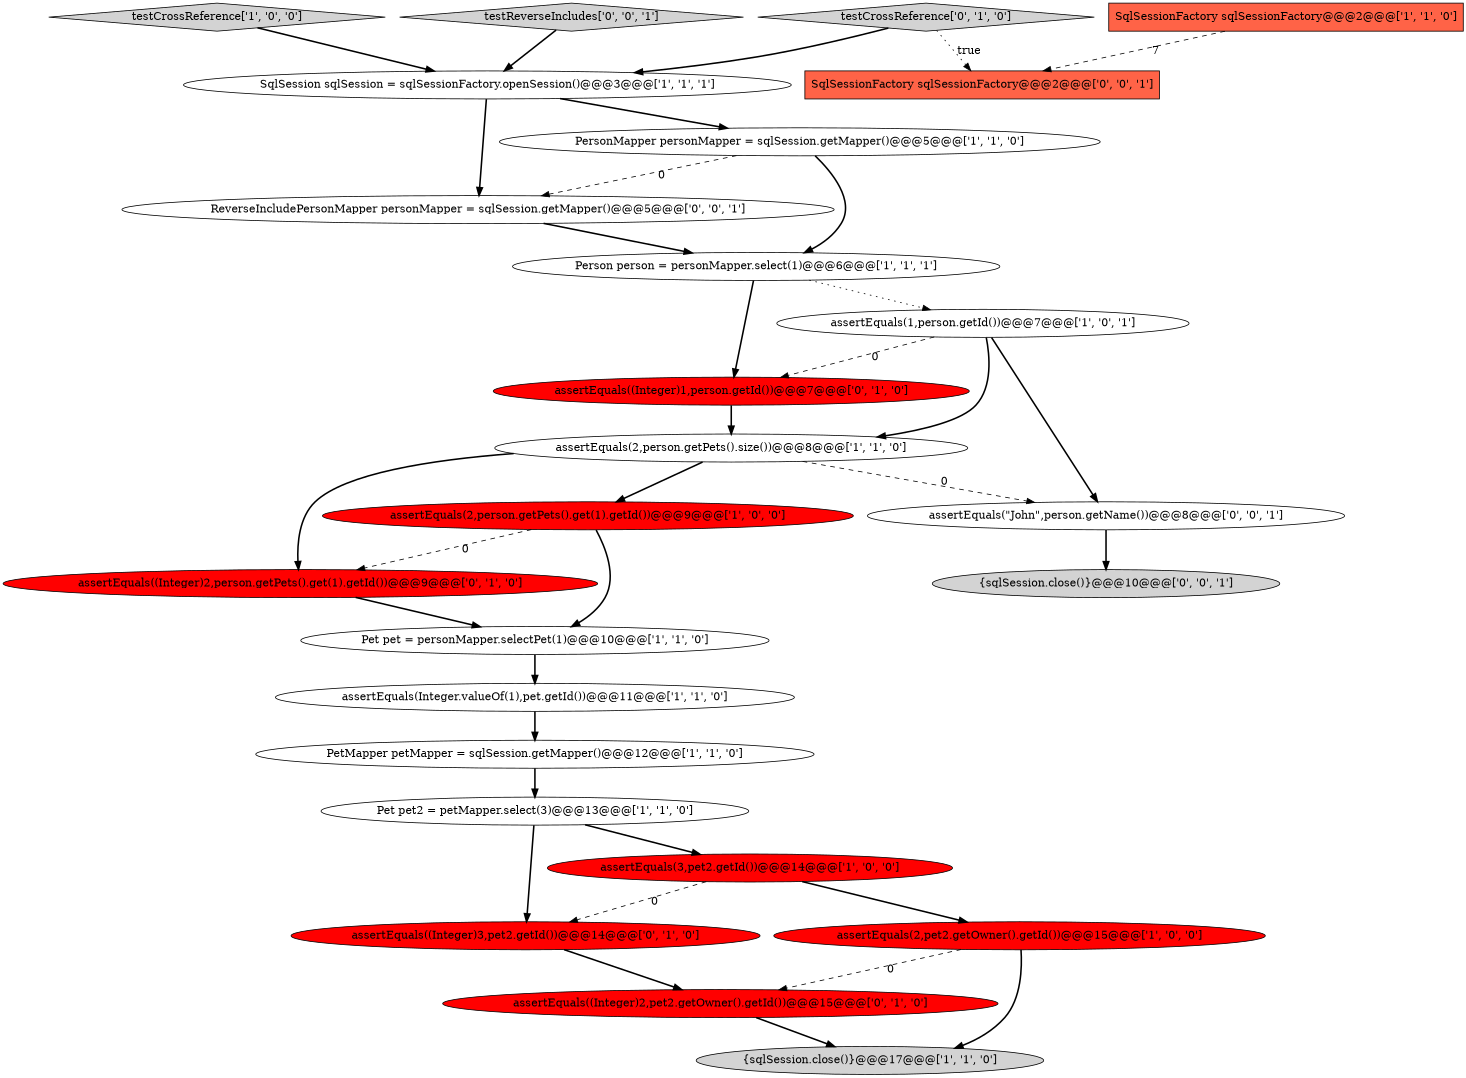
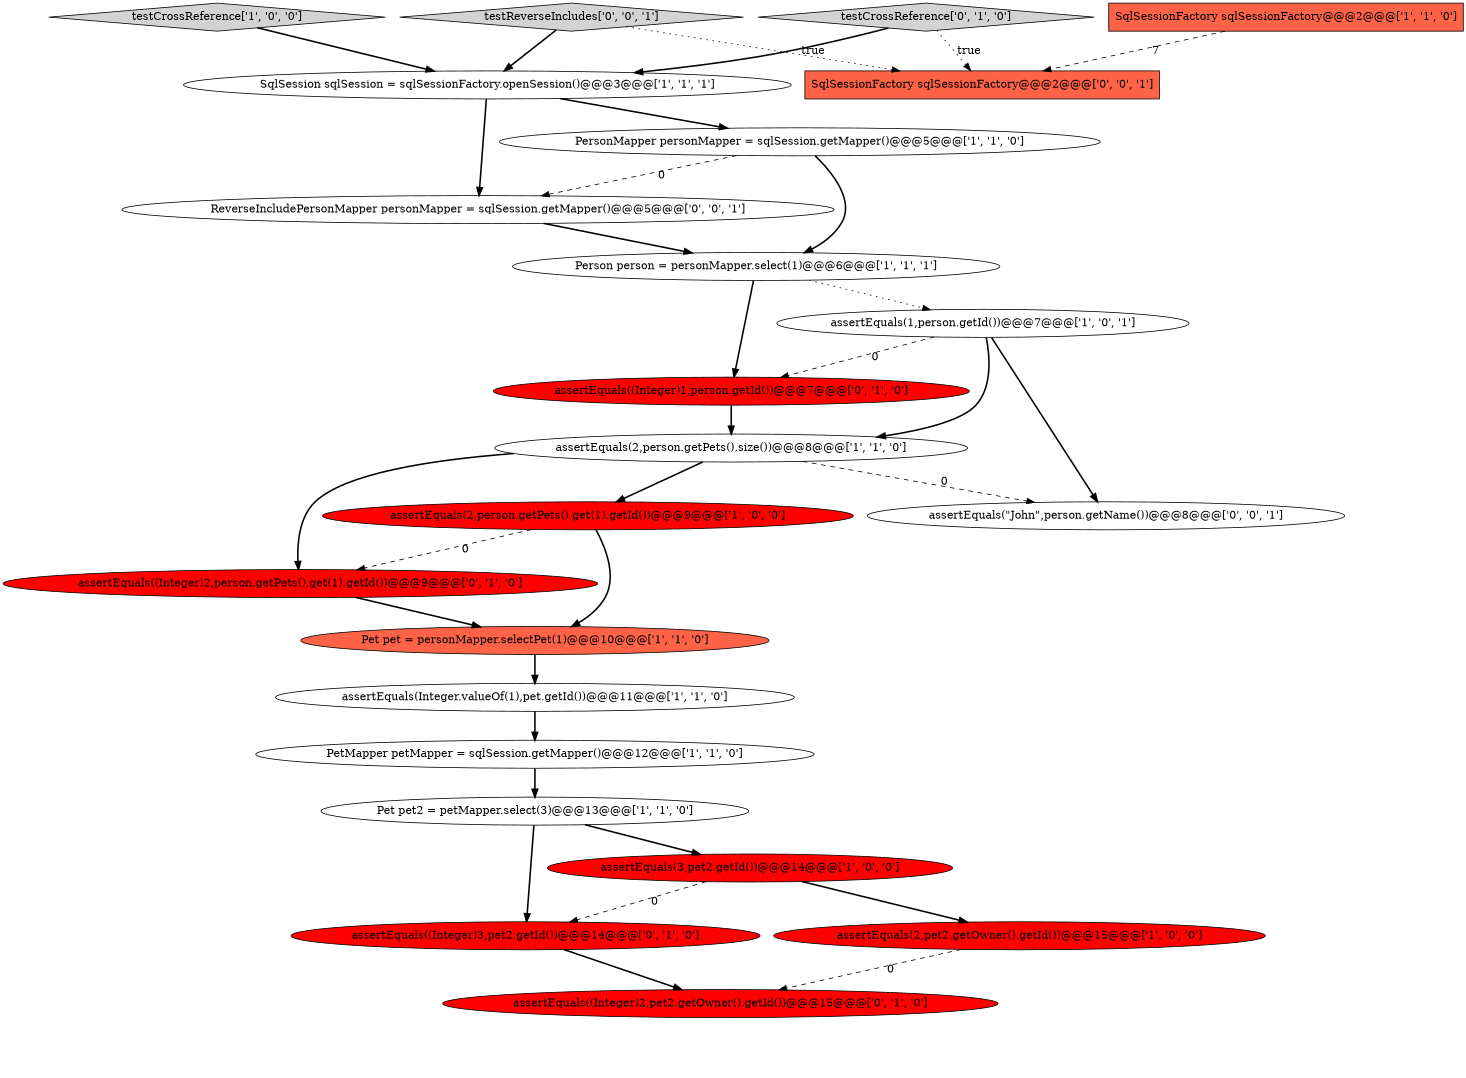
none -> (759, 48)
(1106, 584) -> none
(535, 640) -> (535, 640)
(870, 1060) -> none
